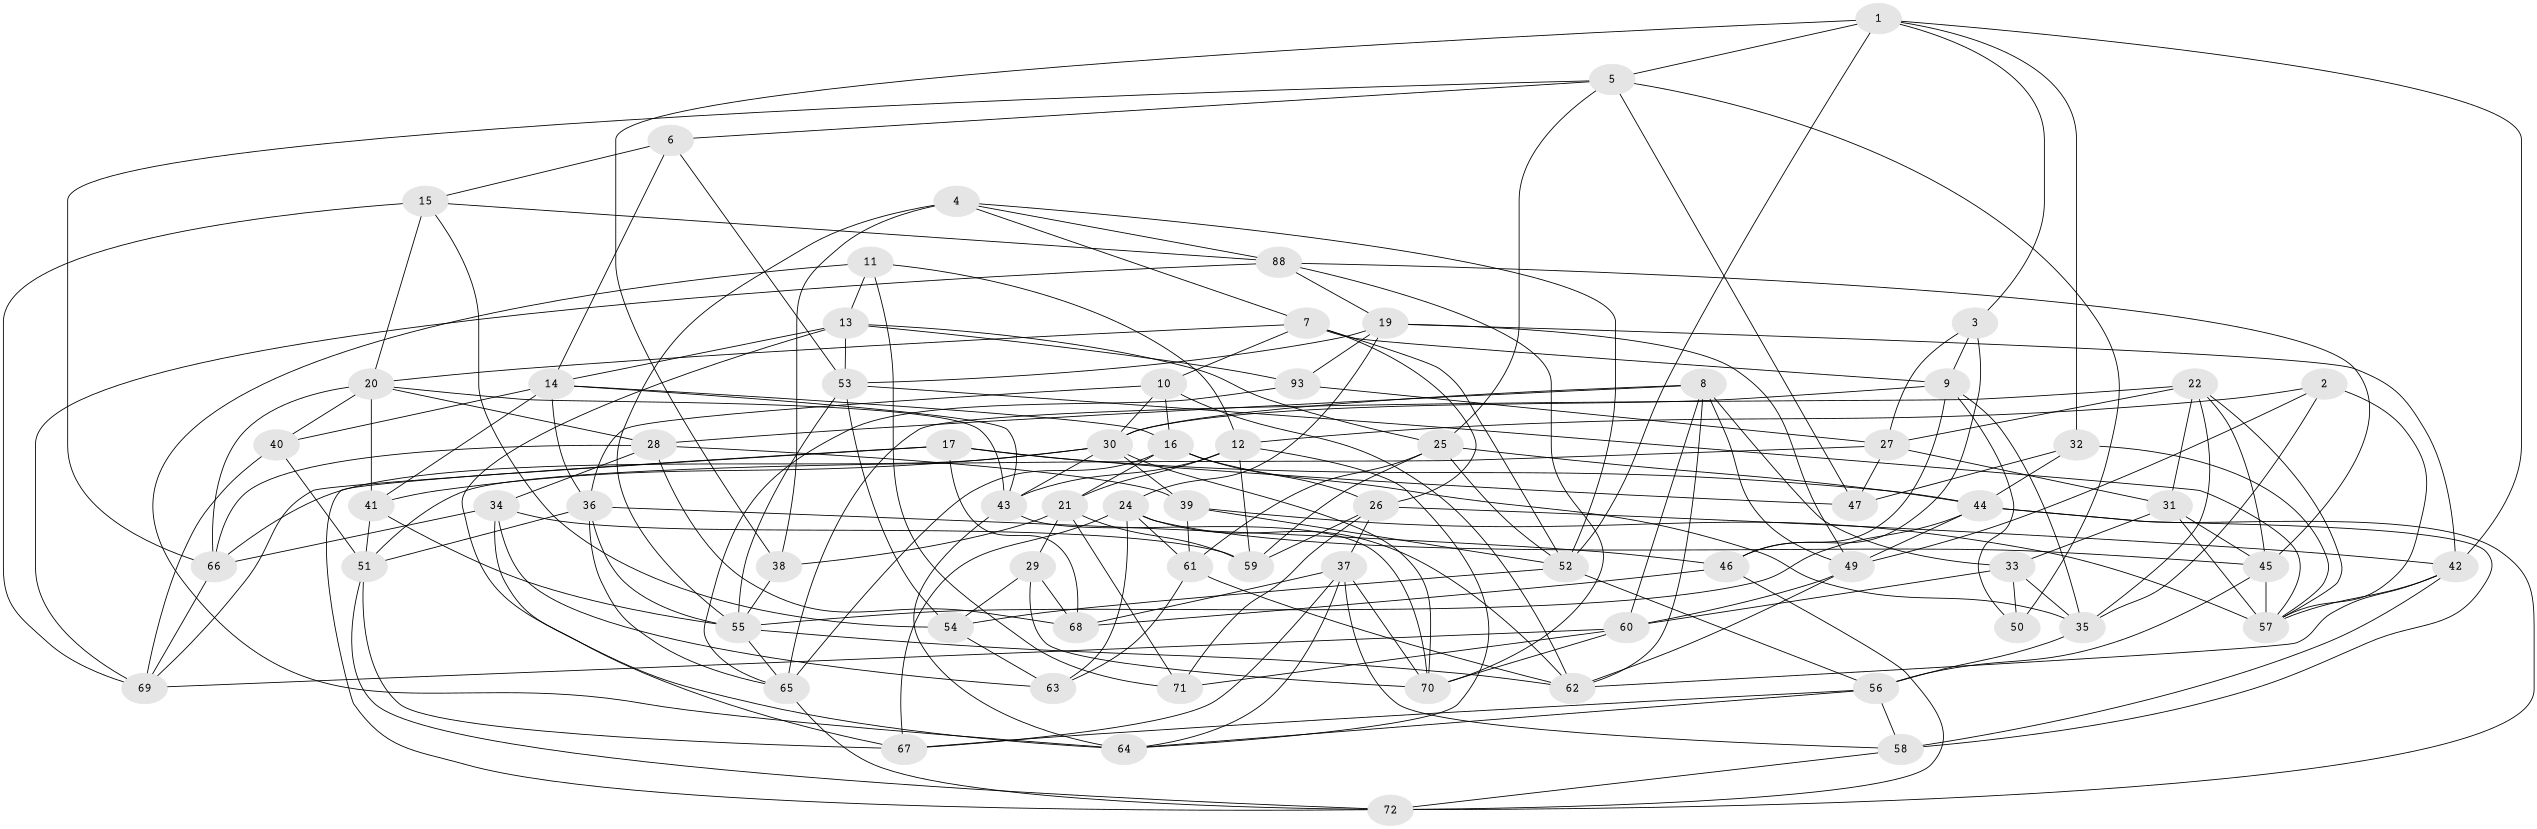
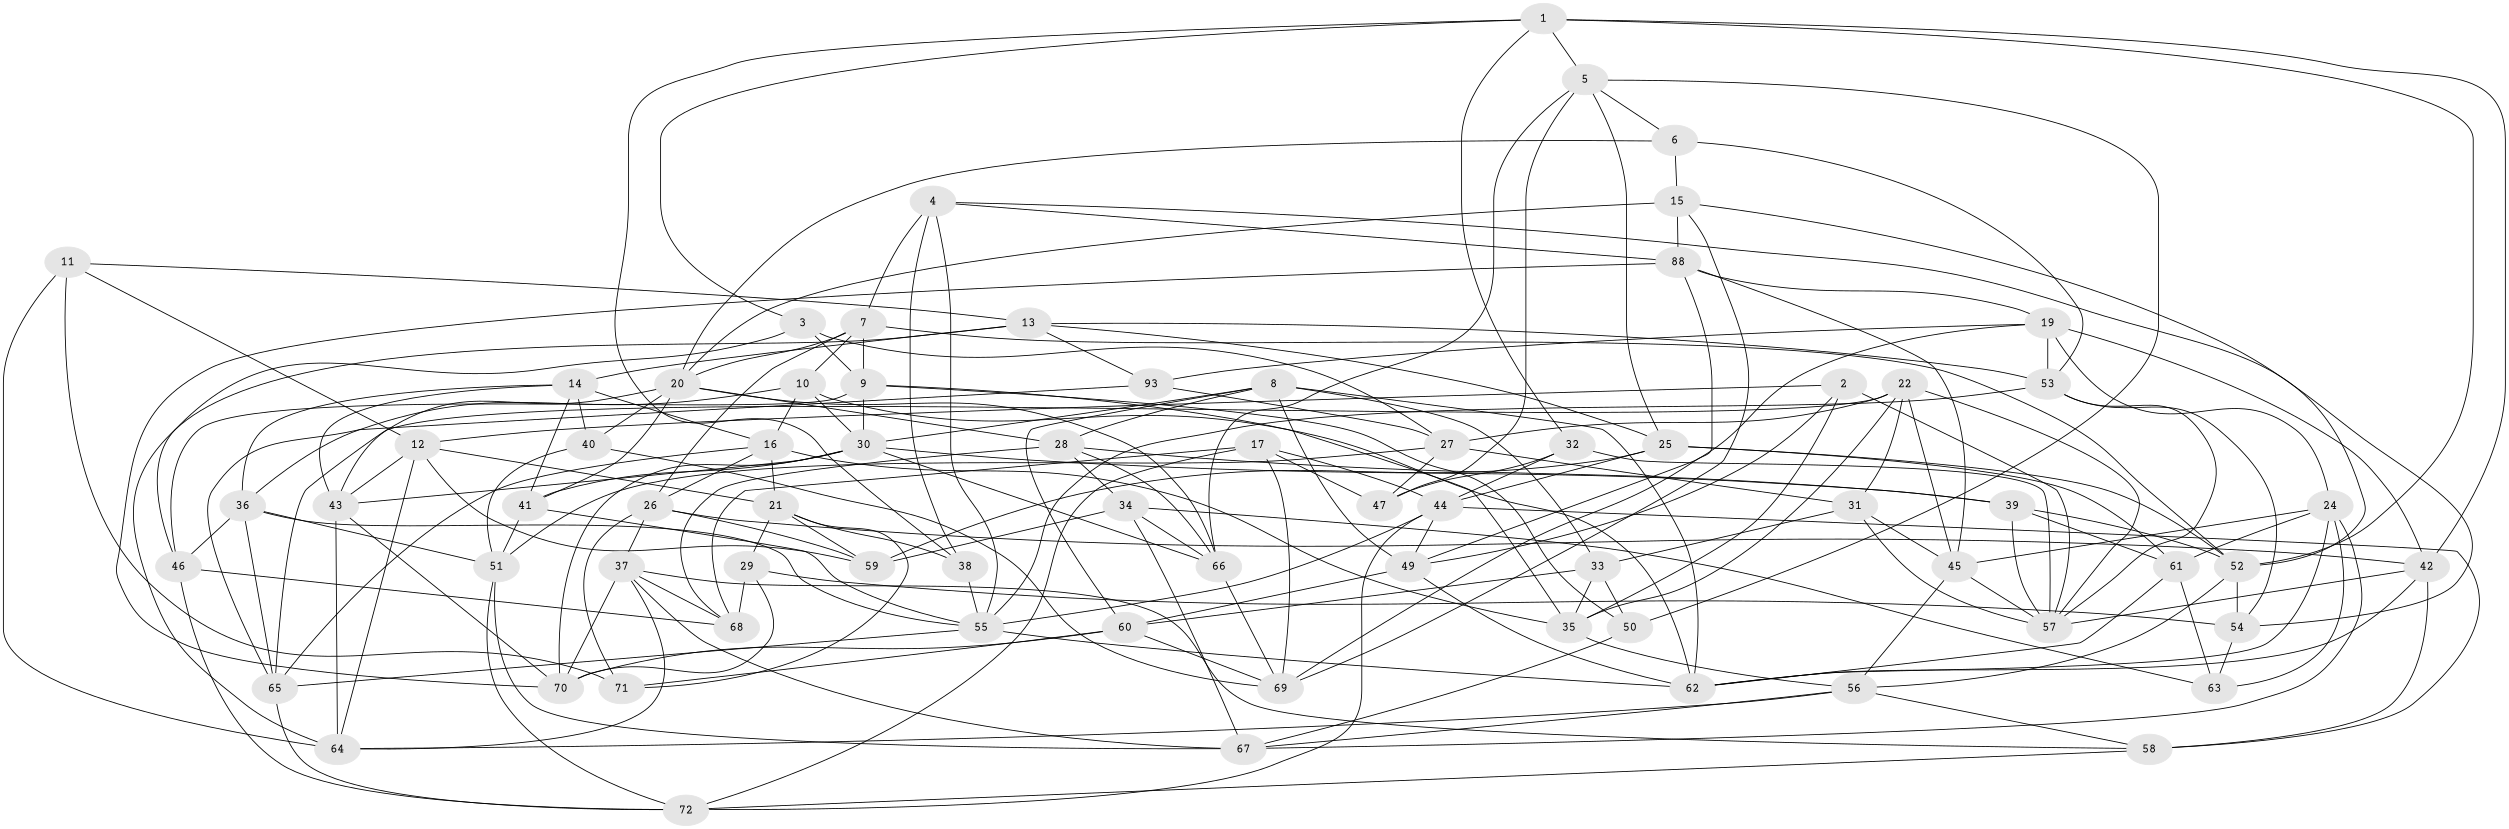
(609, 267) -> (1129, 154)
none -> (1440, 696)
